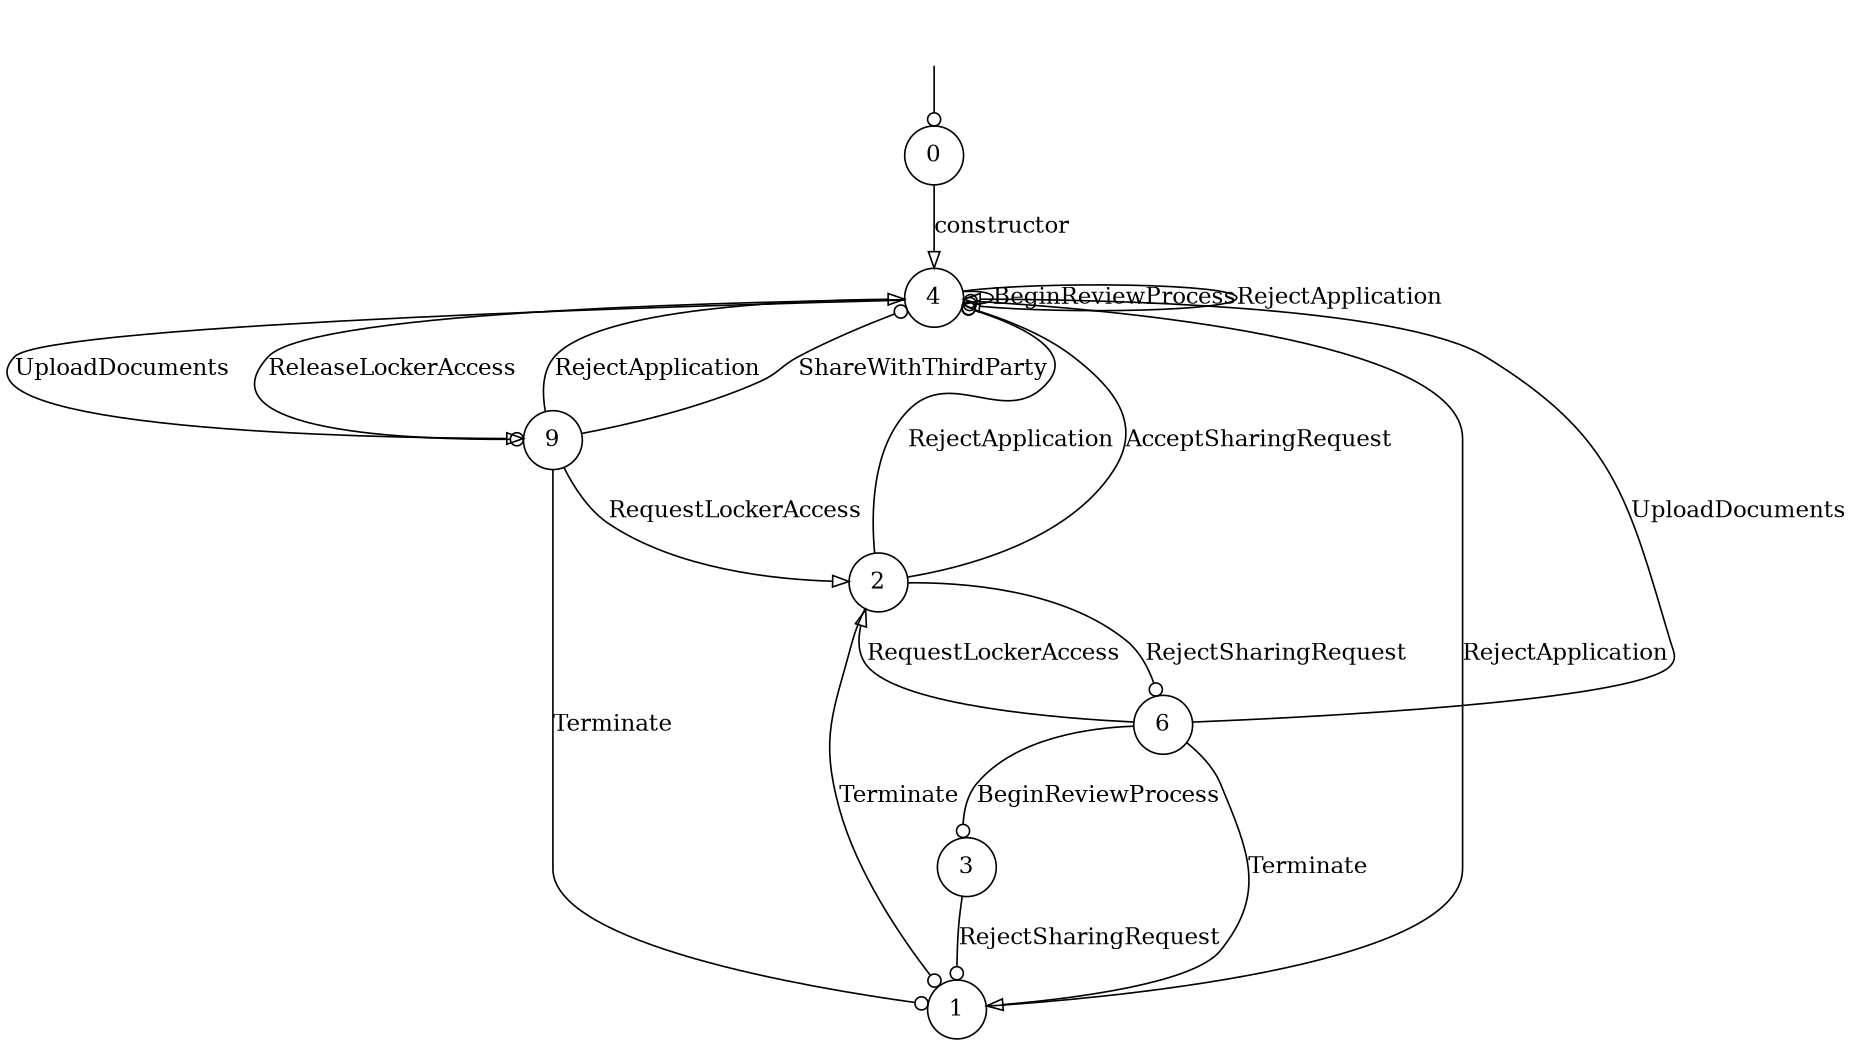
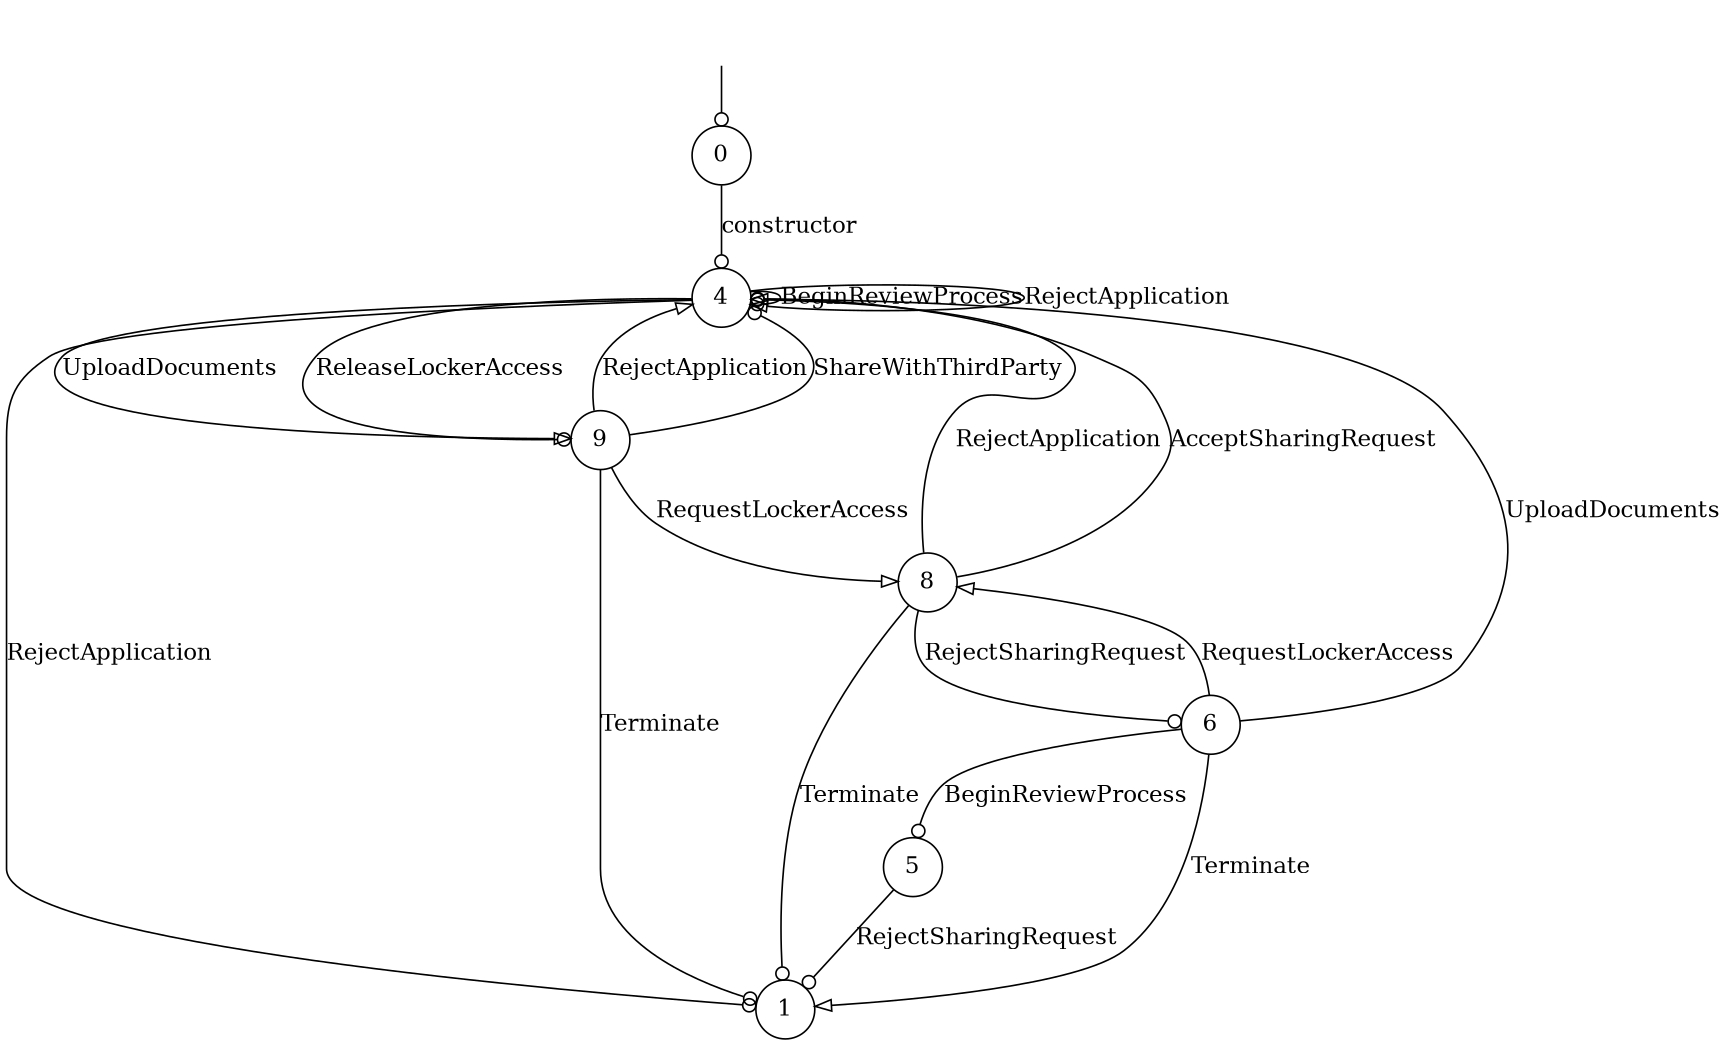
(934, 218) -> (722, 220)
(878, 582) -> (928, 582)
(1463, 649) -> (7, 661)
(967, 867) -> (913, 867)
